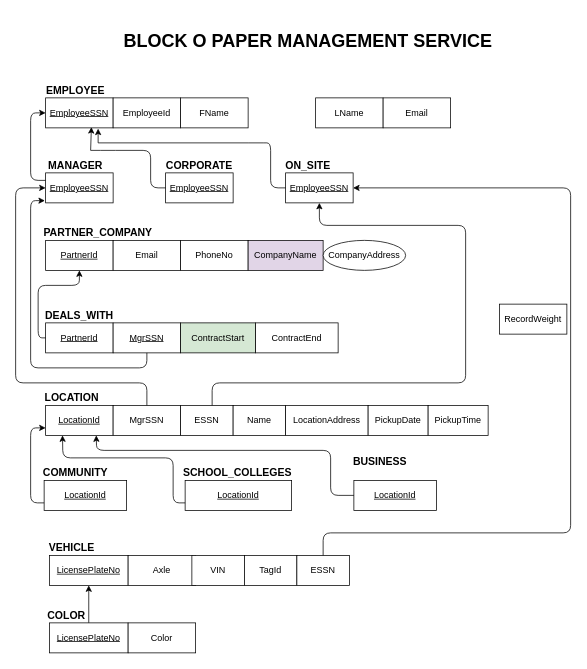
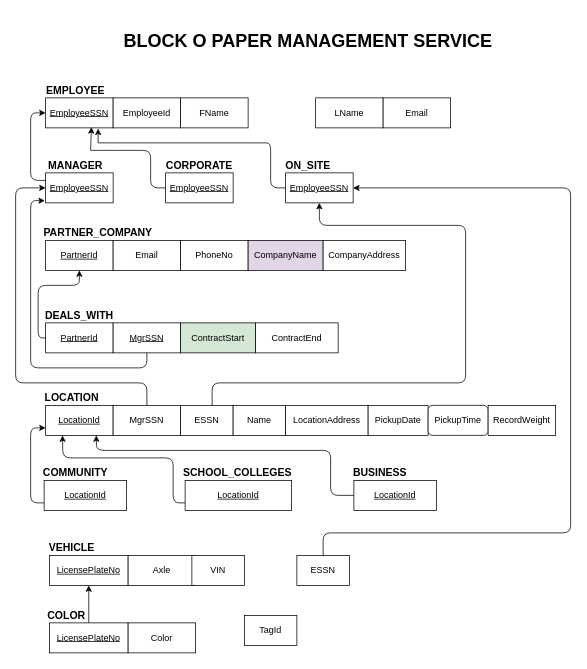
(364, 255) -> (364, 255)
(533, 319) -> (522, 420)
(458, 420) -> (458, 420)
(380, 462) -> (380, 473)
(270, 570) -> (270, 630)
